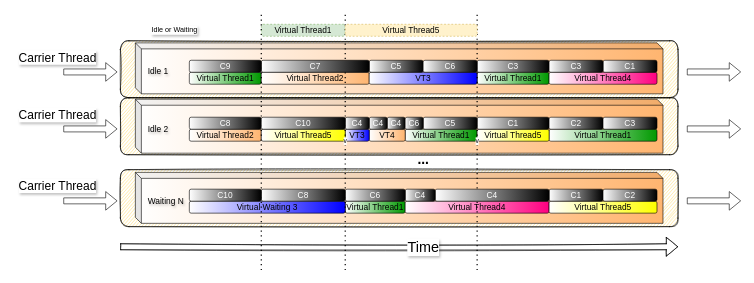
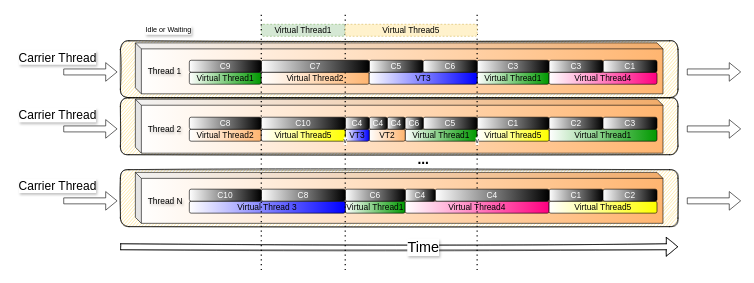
(174, 30) -> (168, 30)
(160, 72) -> (166, 72)
(160, 129) -> (166, 129)
(387, 135) -> (387, 135)
(166, 201) -> (166, 201)
(267, 207) -> (267, 207)
